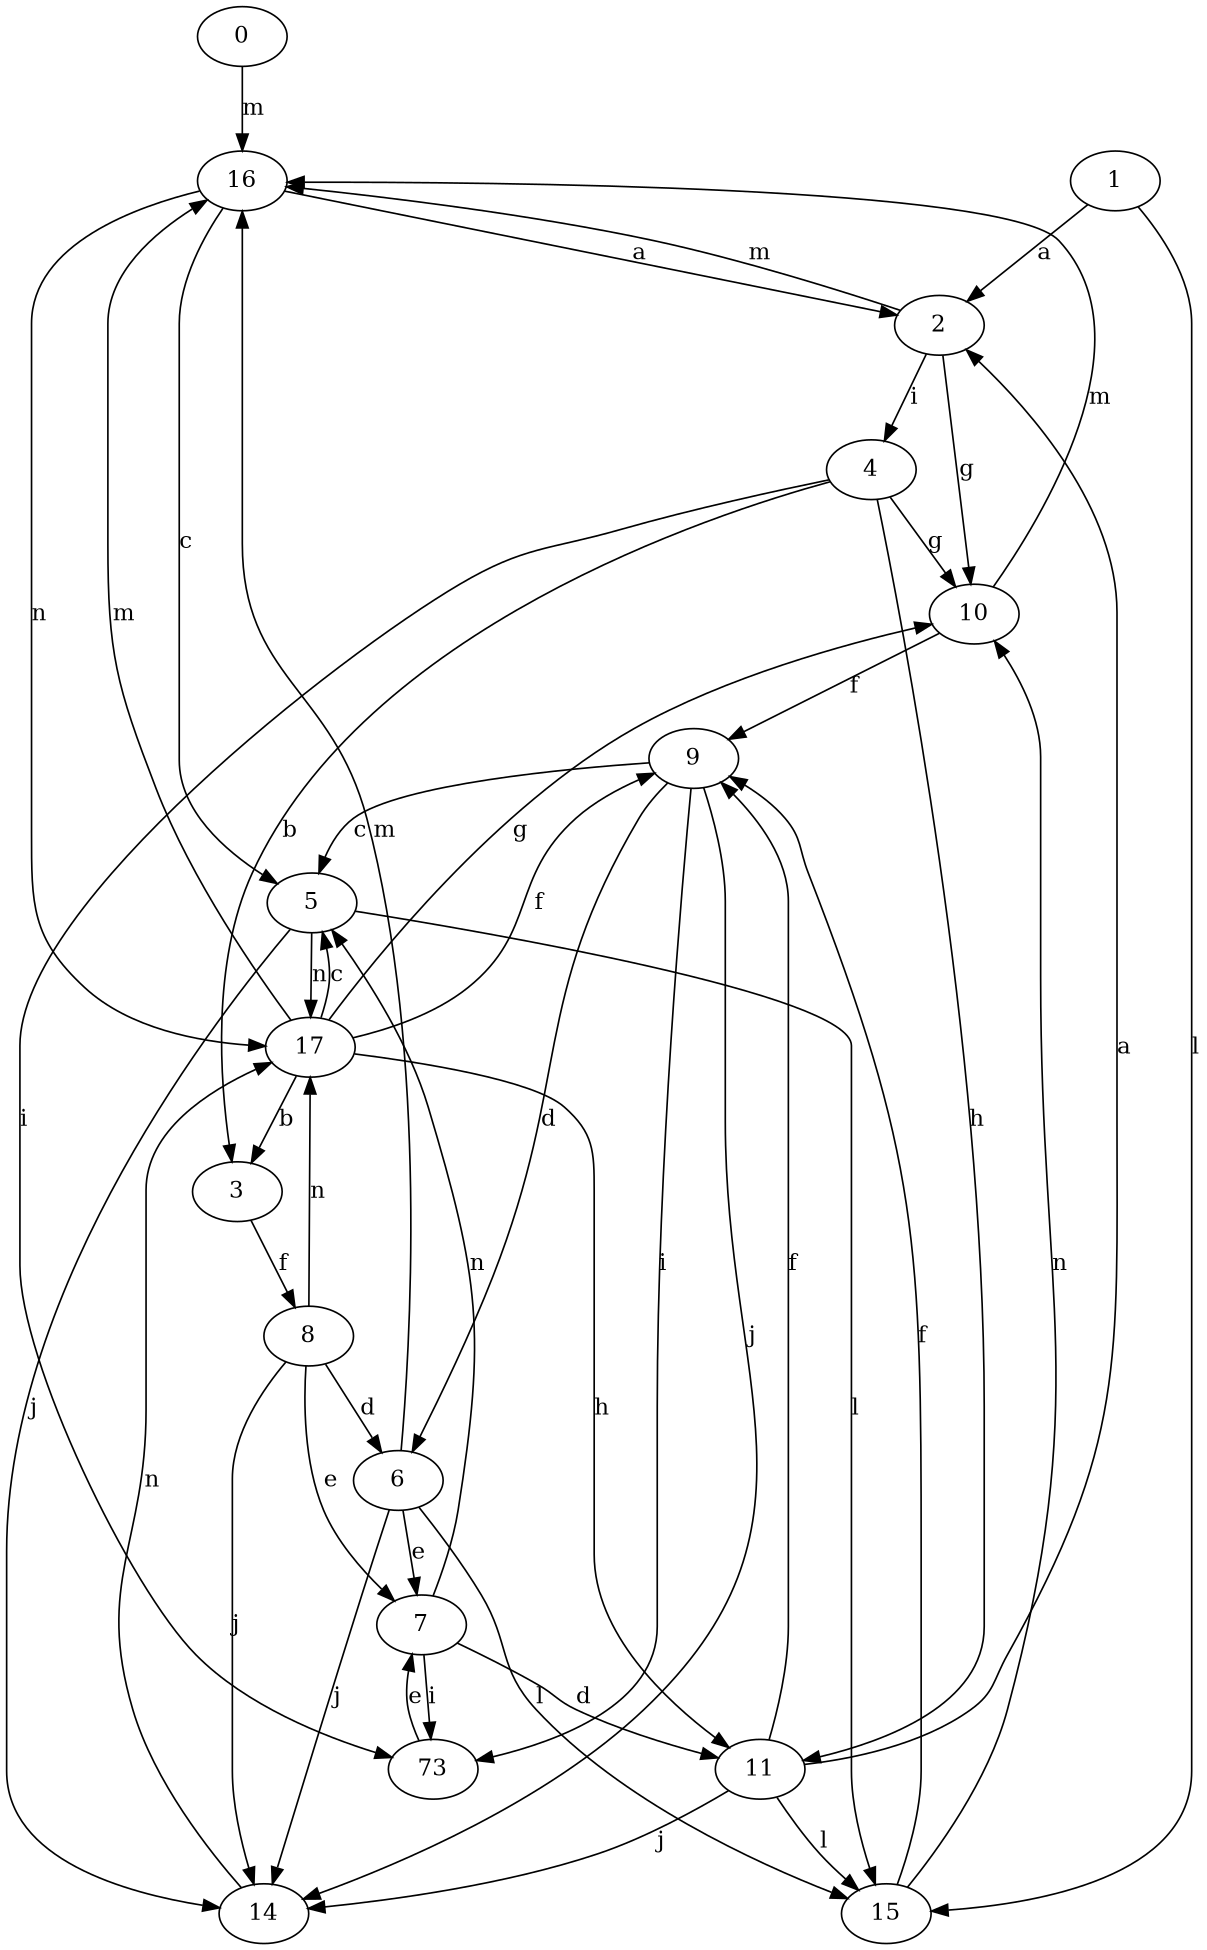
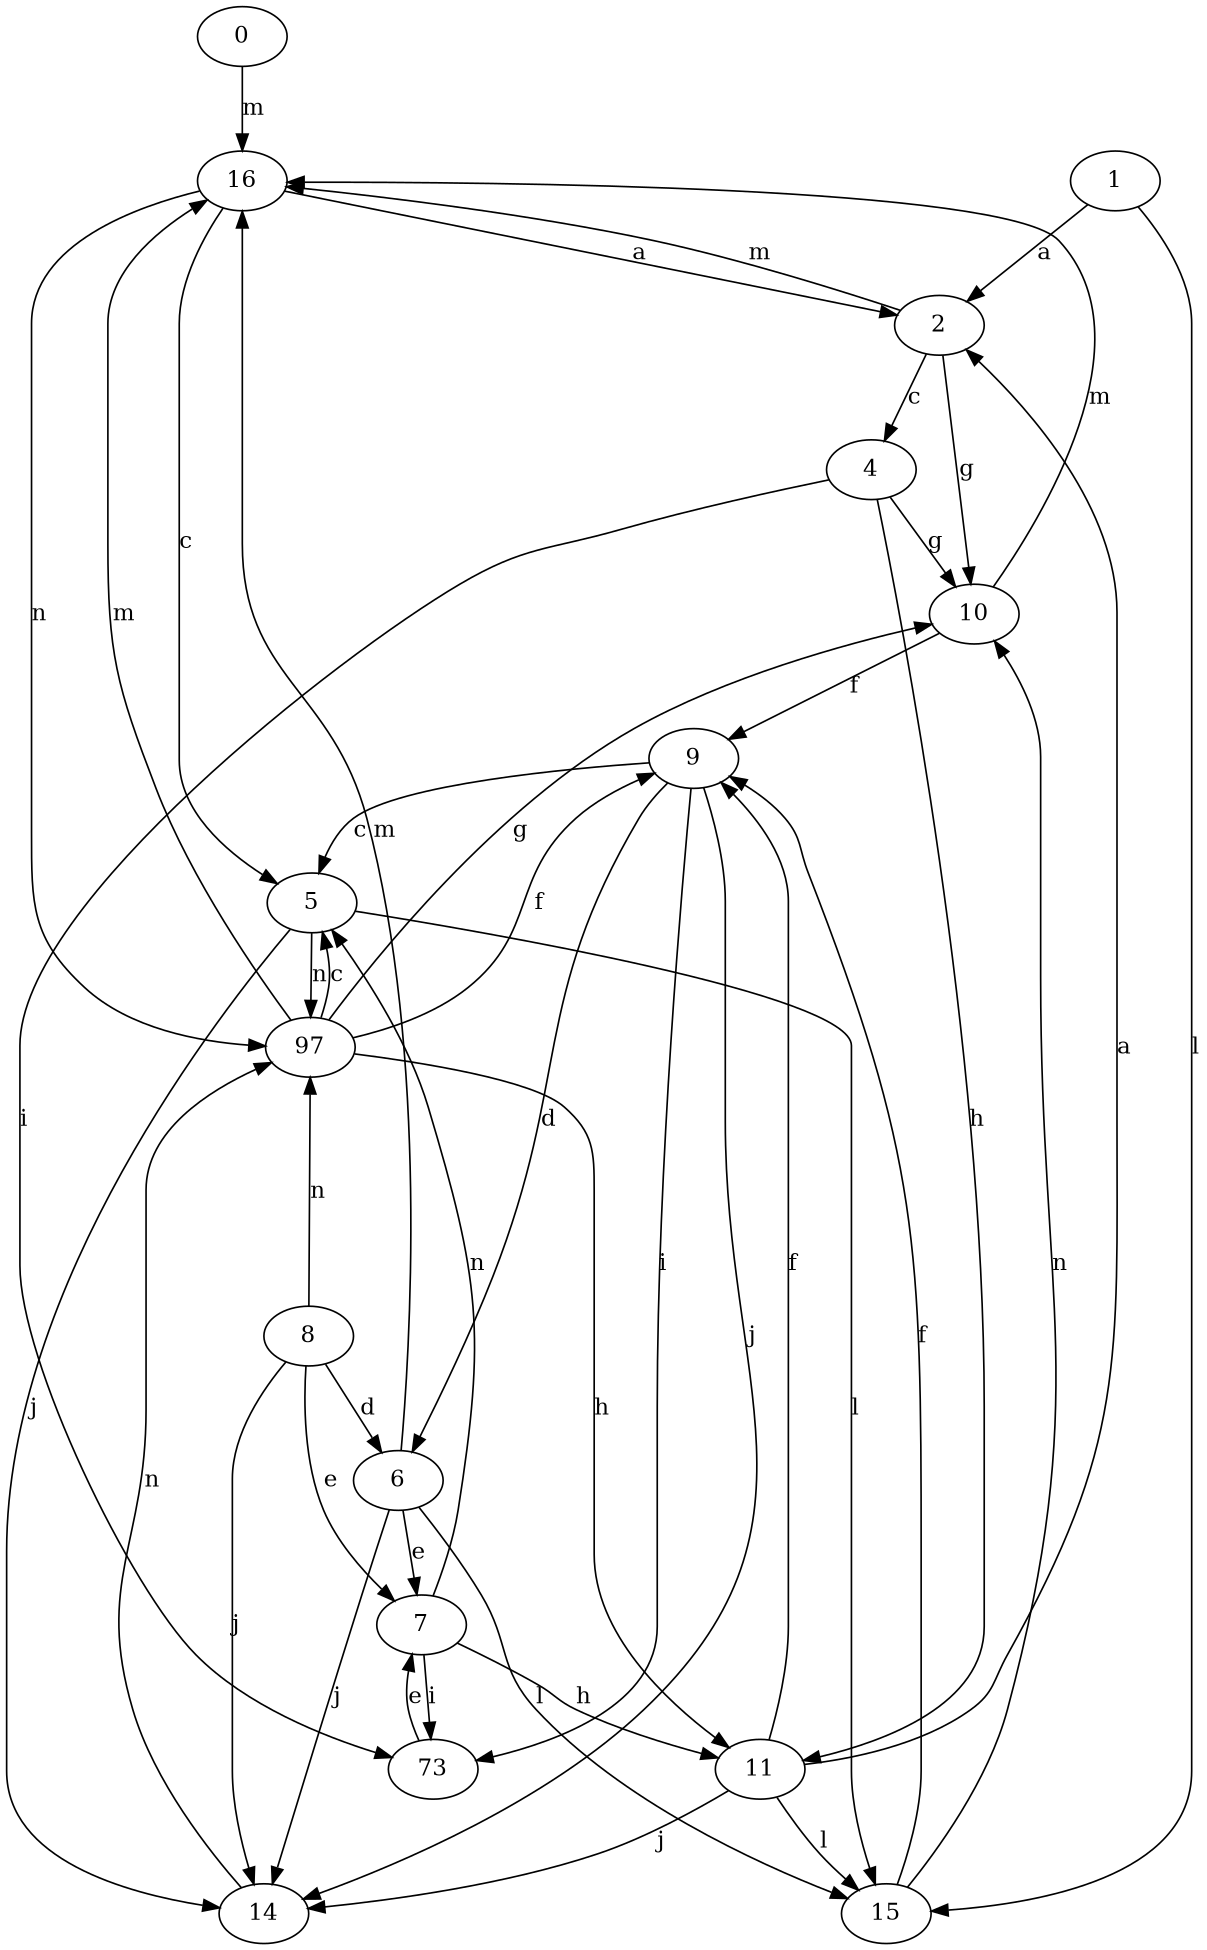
(915, 398) -> (915, 398)
(310, 1047) -> (310, 1047)
(237, 1192) -> none
(584, 1697) -> (584, 1697)
